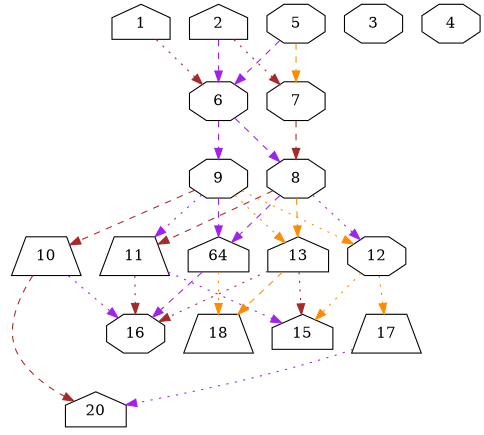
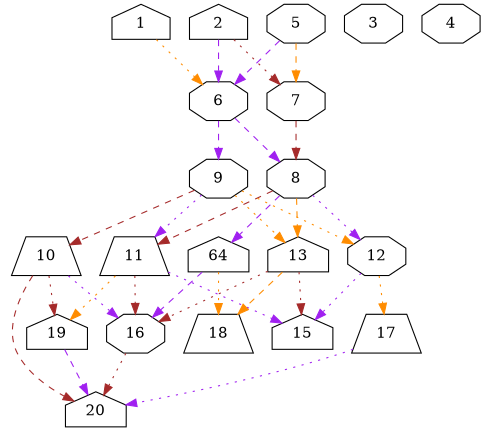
(176, 58) -> (176, 58)
(219, 209) -> none
(342, 293) -> (342, 293)
none -> (57, 334)
none -> (117, 369)
